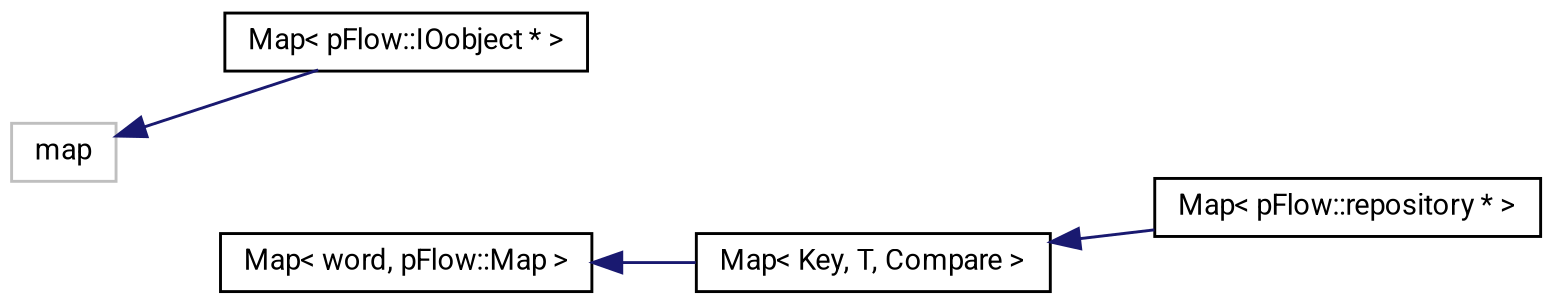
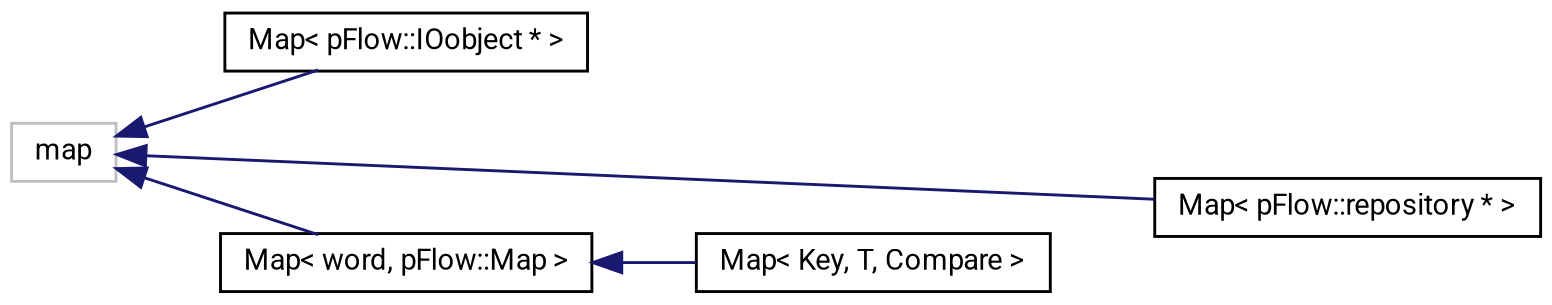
none -> (231, 206)
(1117, 234) -> (650, 177)
